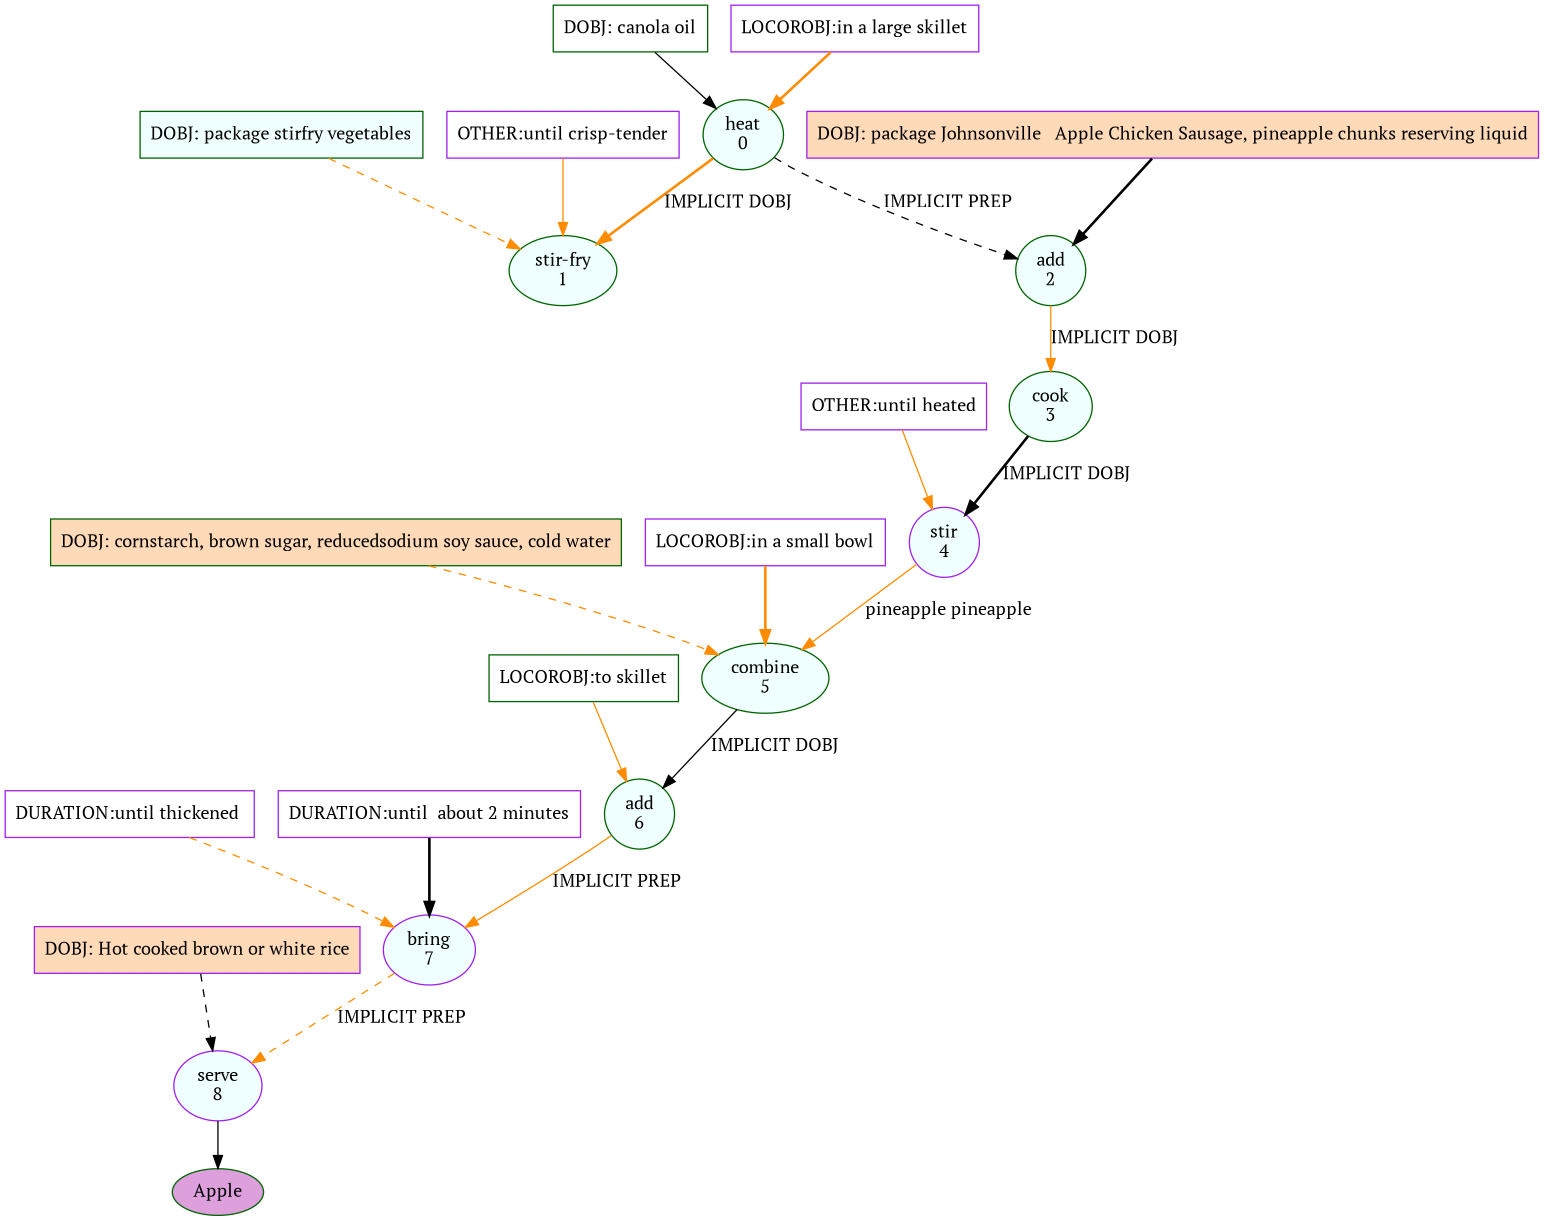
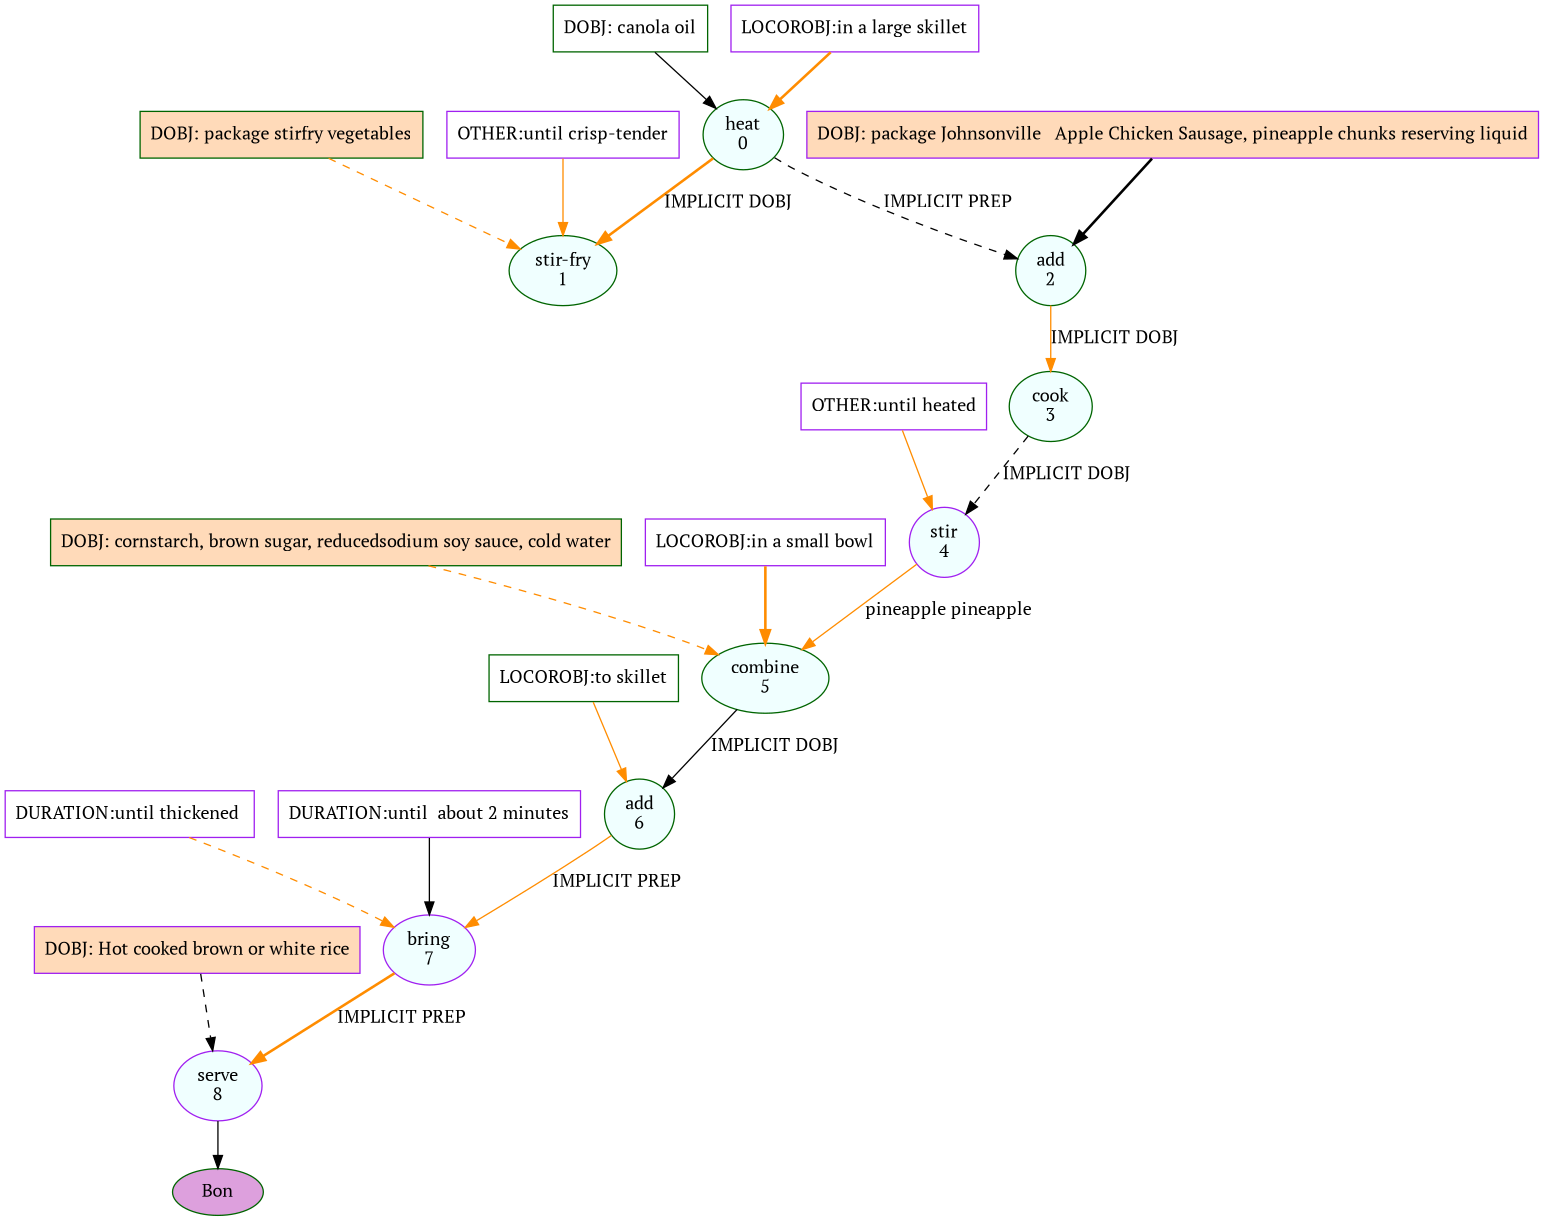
(281, 135) -> (281, 135)
(1001, 470) -> (1001, 470)
(429, 870) -> (429, 870)
(329, 1015) -> (329, 1015)
(218, 1192) -> (218, 1192)
